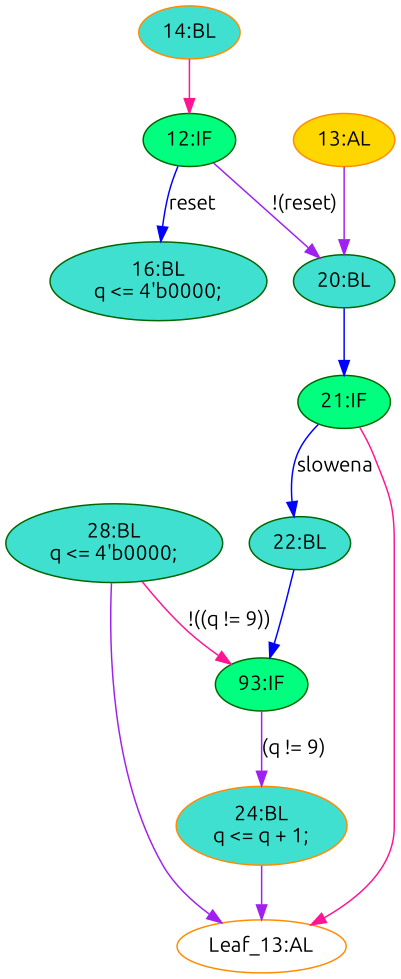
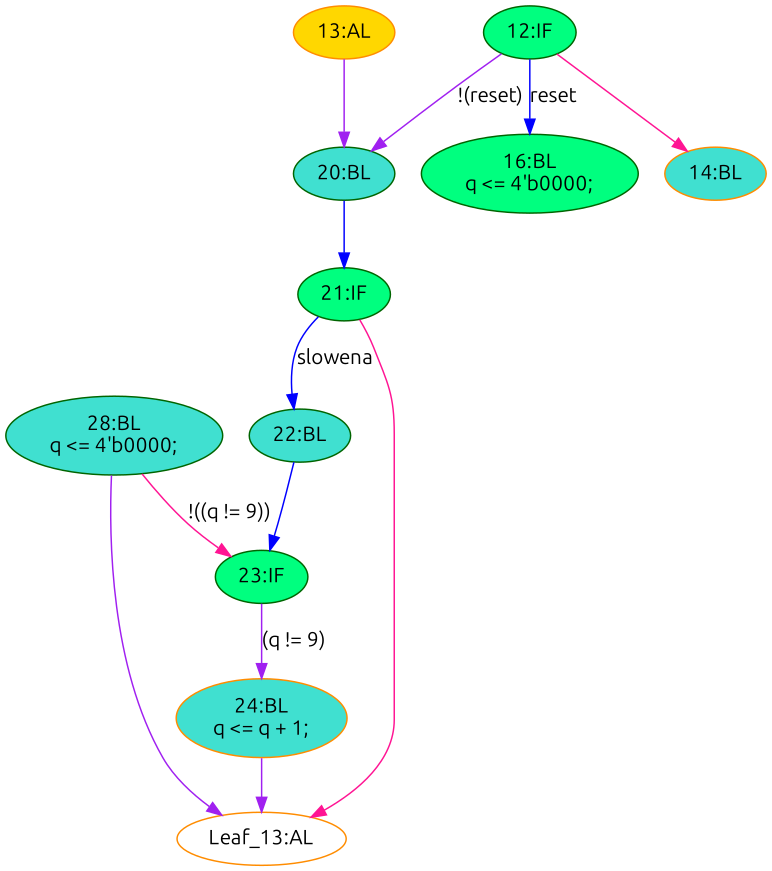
(189, 79) -> (616, 98)
(158, 281) -> (530, 174)
(262, 684) -> (262, 577)
